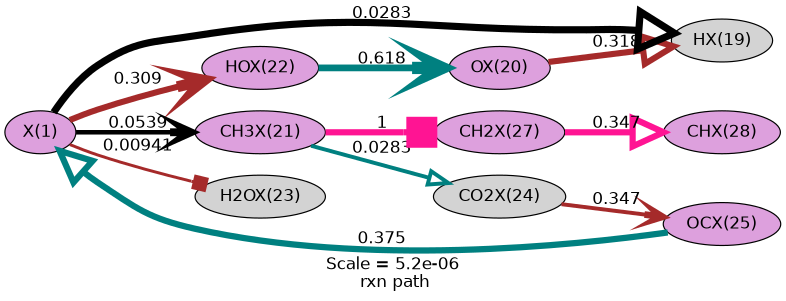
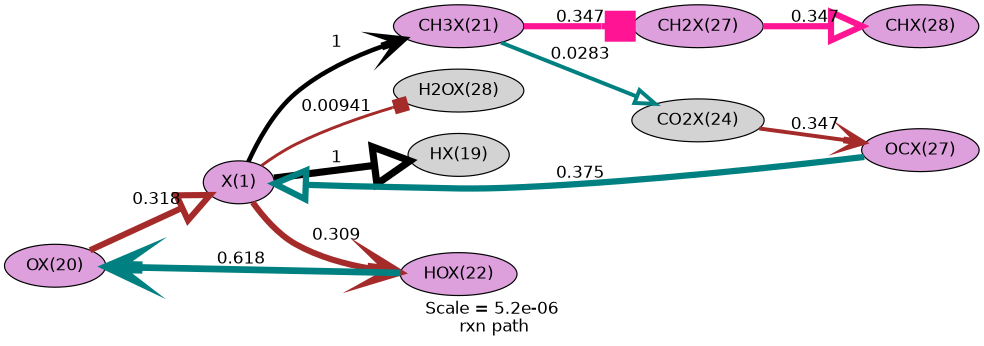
(380, 14) -> (334, 158)
(596, 56) -> (136, 229)
(136, 123) -> (334, 42)
(380, 123) -> (578, 17)
(260, 197) -> (459, 91)
(722, 224) -> (920, 150)
